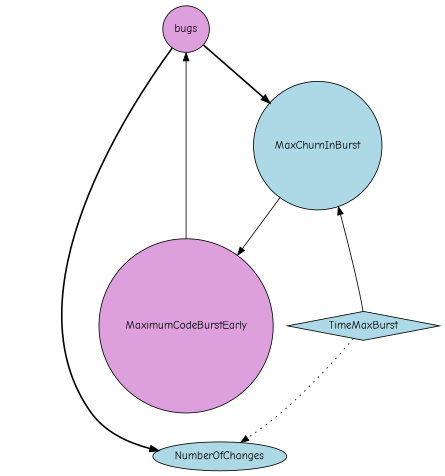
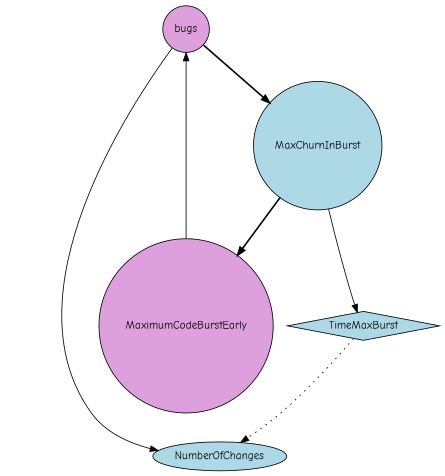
(261, 223) -> (261, 223)
(69, 256) -> (69, 256)
(353, 263) -> (341, 257)
